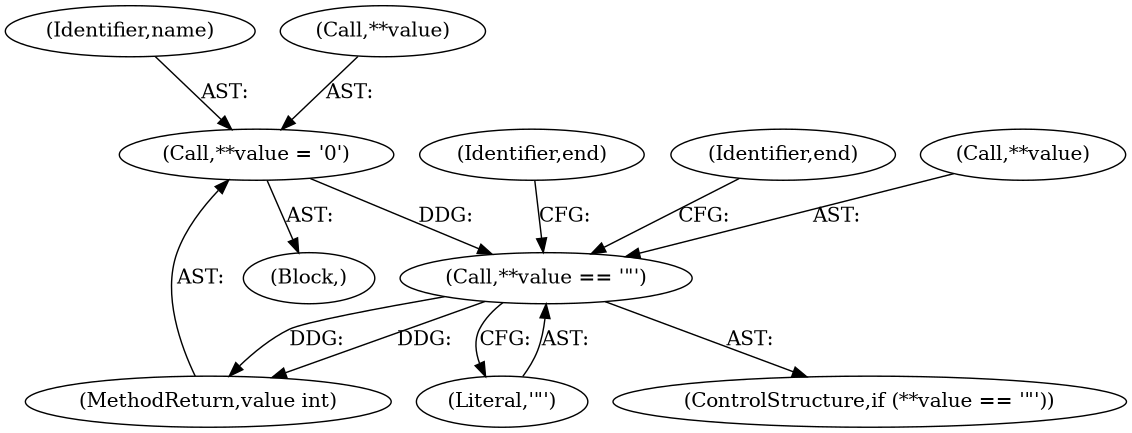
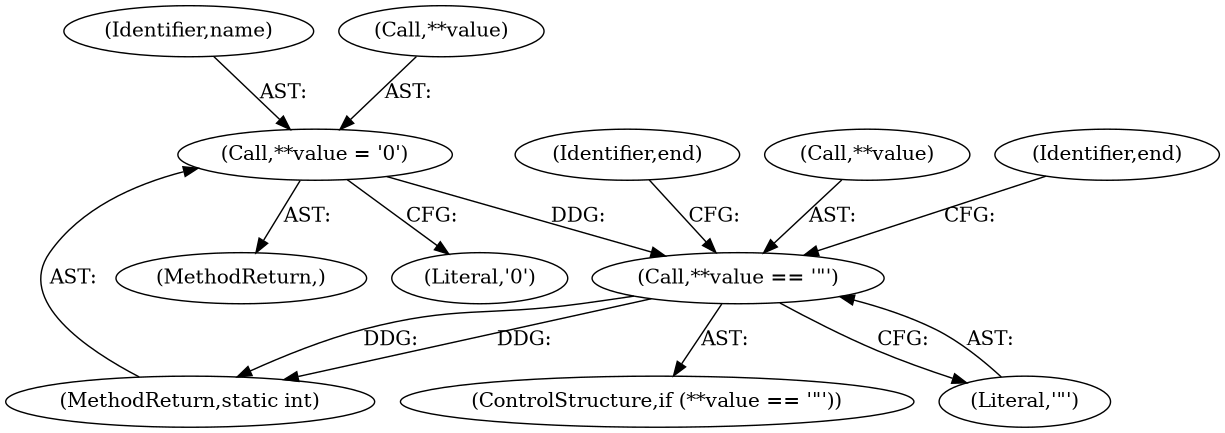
(309, 278) -> (241, 278)
none -> (480, 278)
(208, 402) -> (190, 402)
